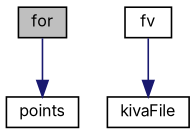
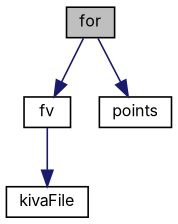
none -> (72, 60)
